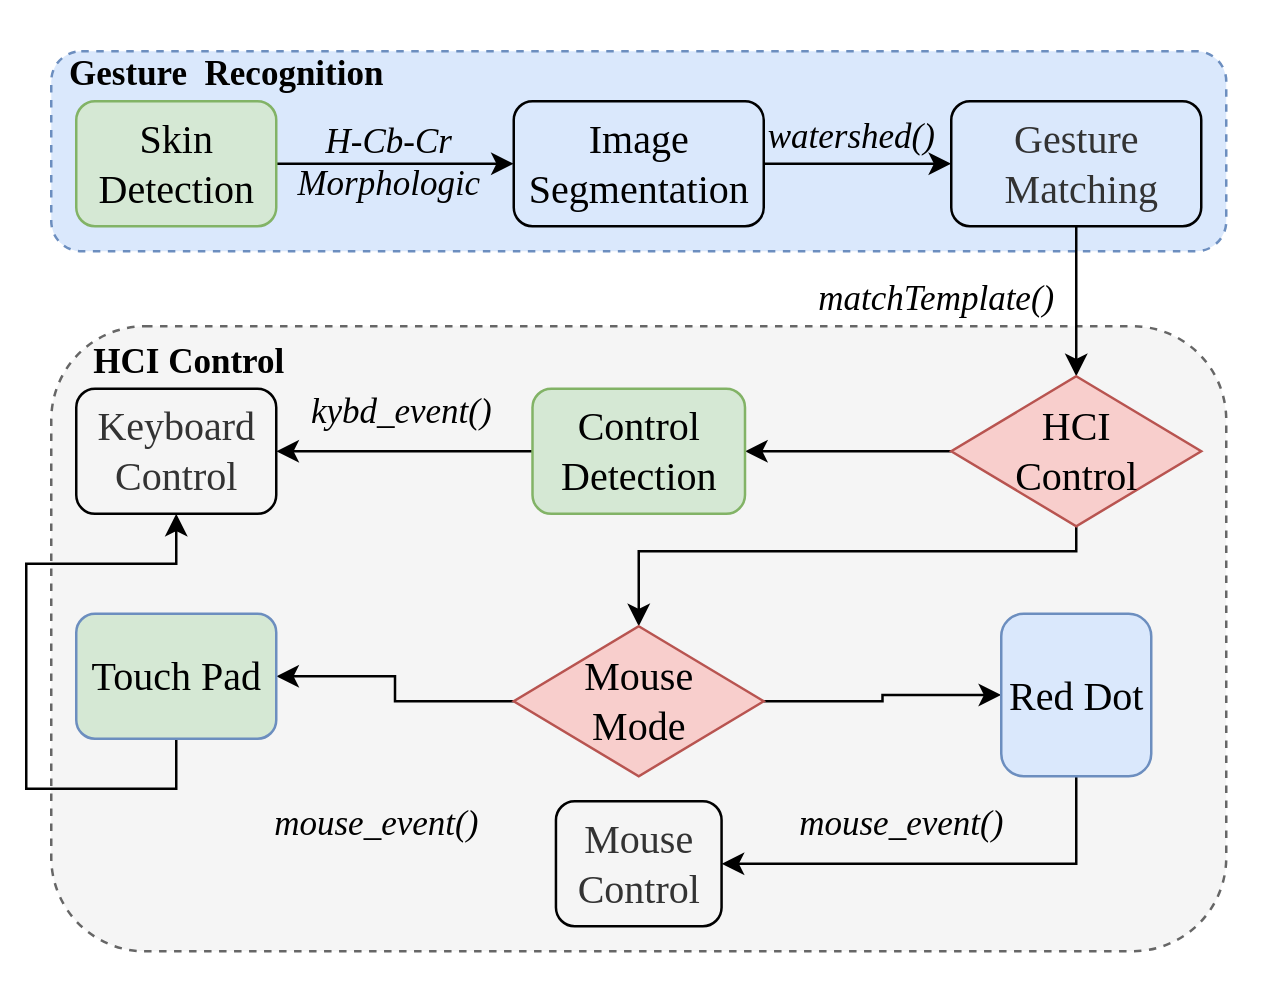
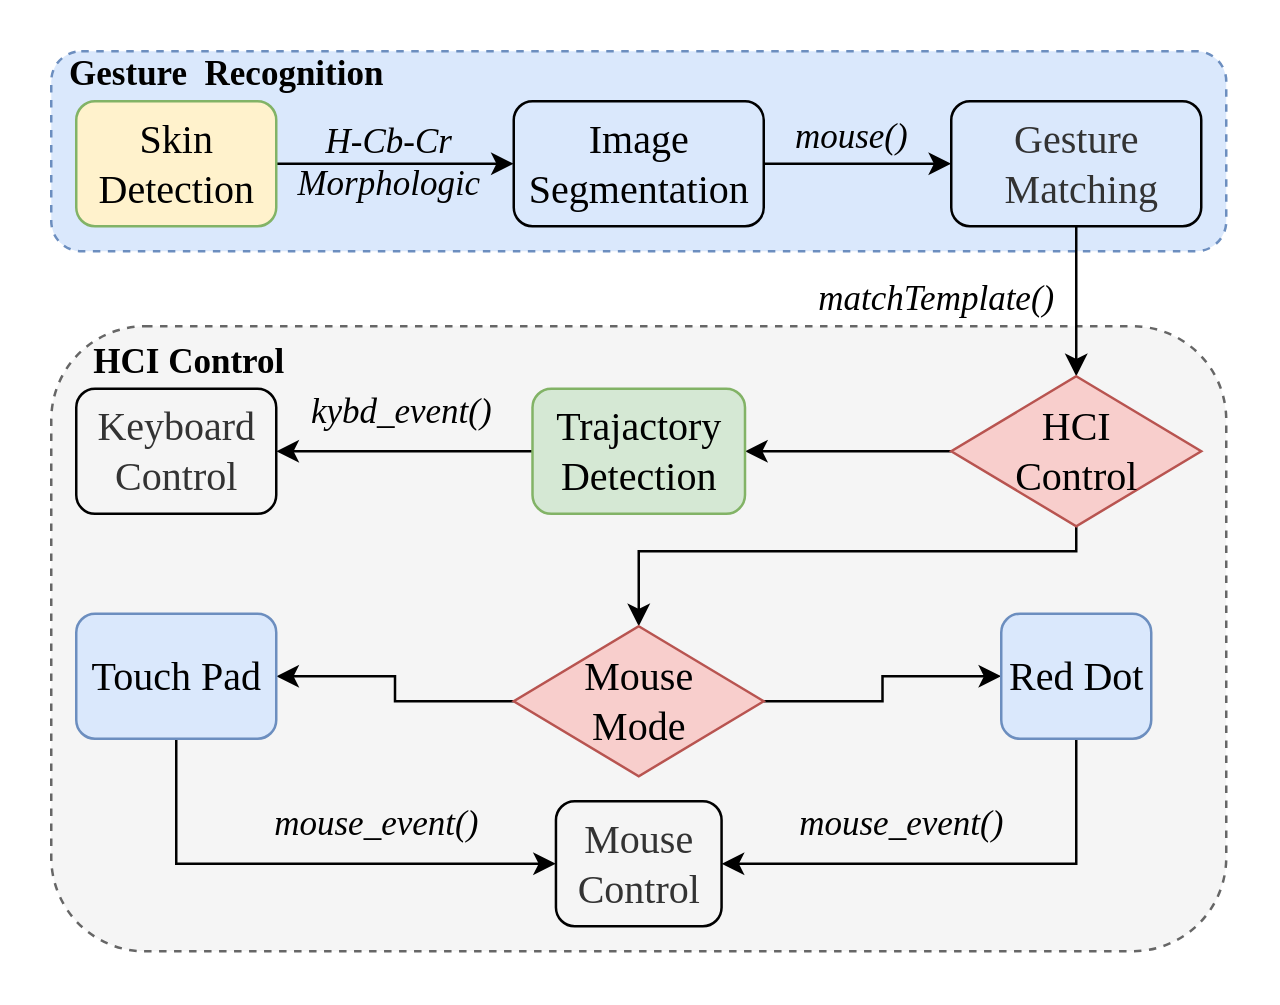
(853, 139) -> (853, 139)
(176, 164) -> (176, 164)
(640, 451) -> (640, 451)
(26, 661) -> (319, 864)
(176, 676) -> (176, 676)
(1076, 695) -> (1076, 676)
